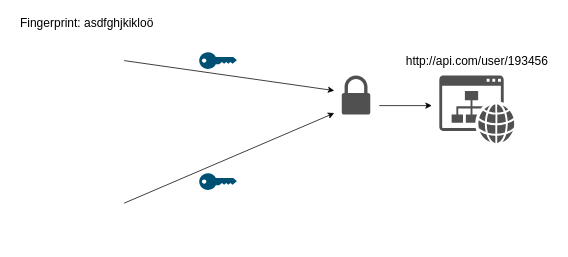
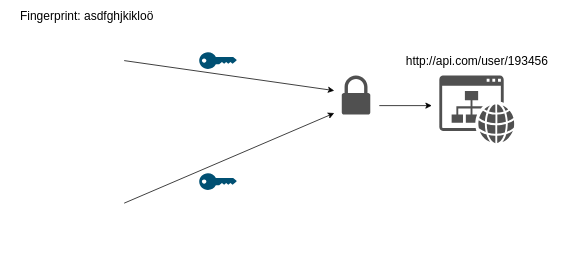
(87, 23) -> (87, 15)
